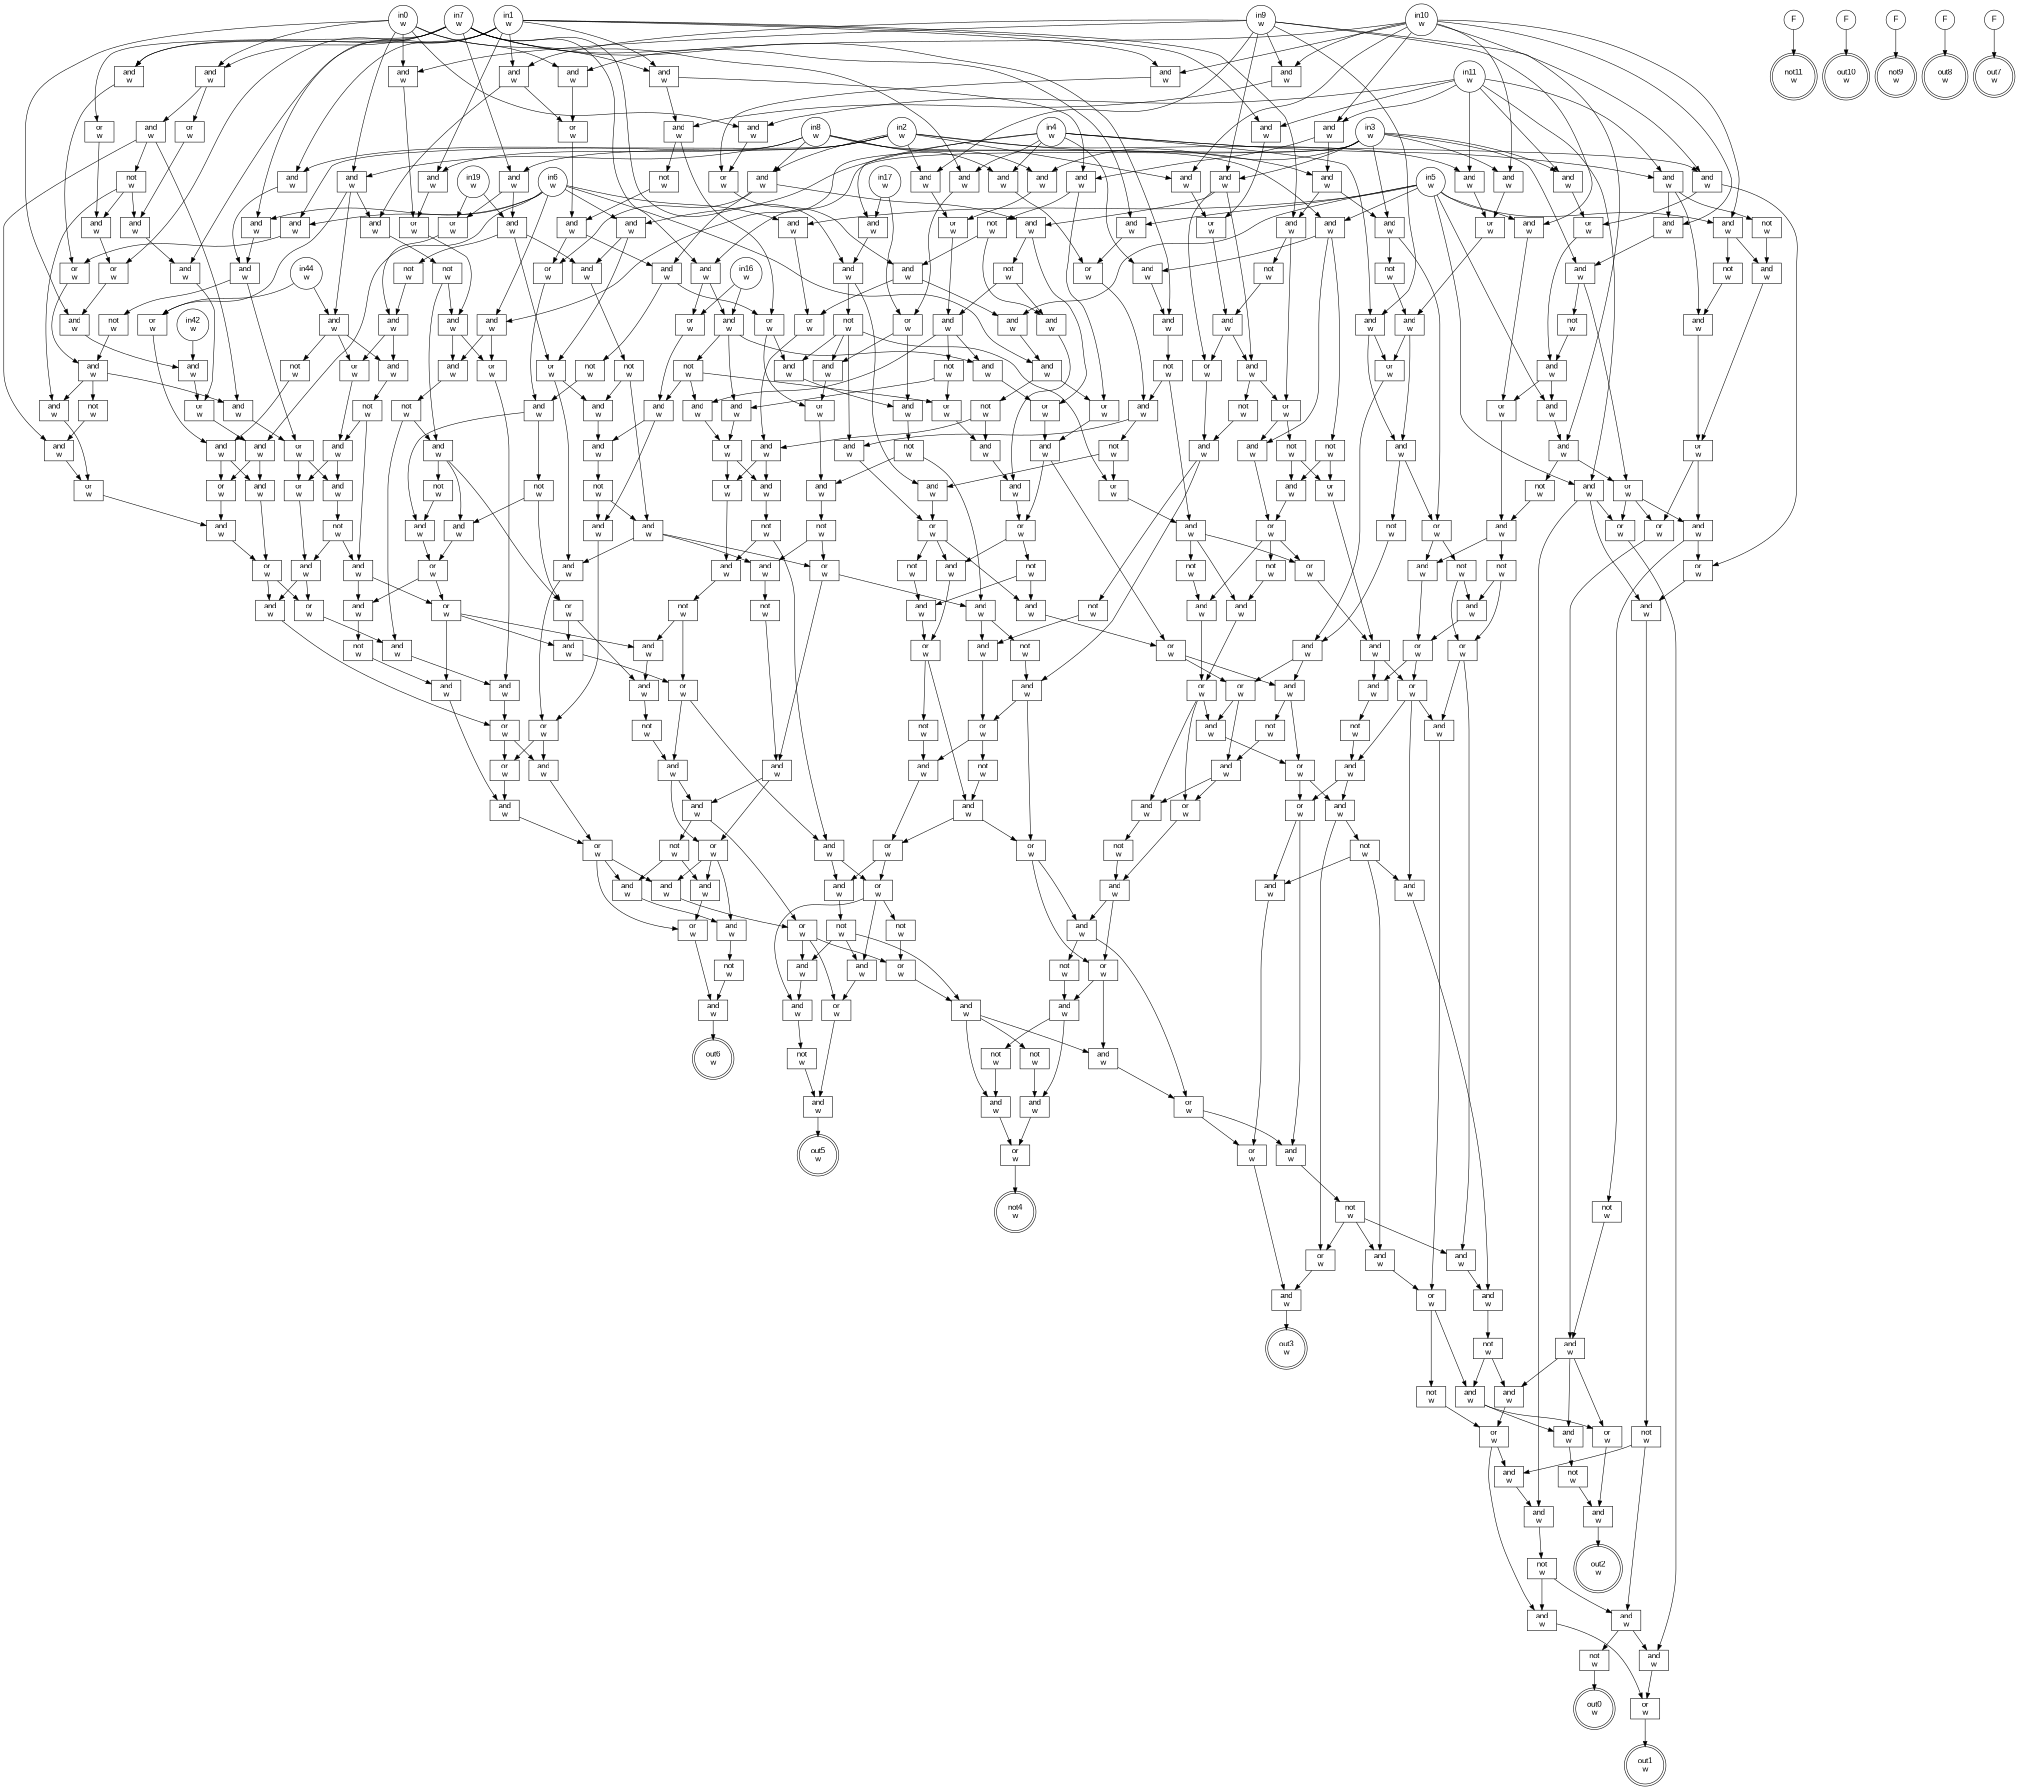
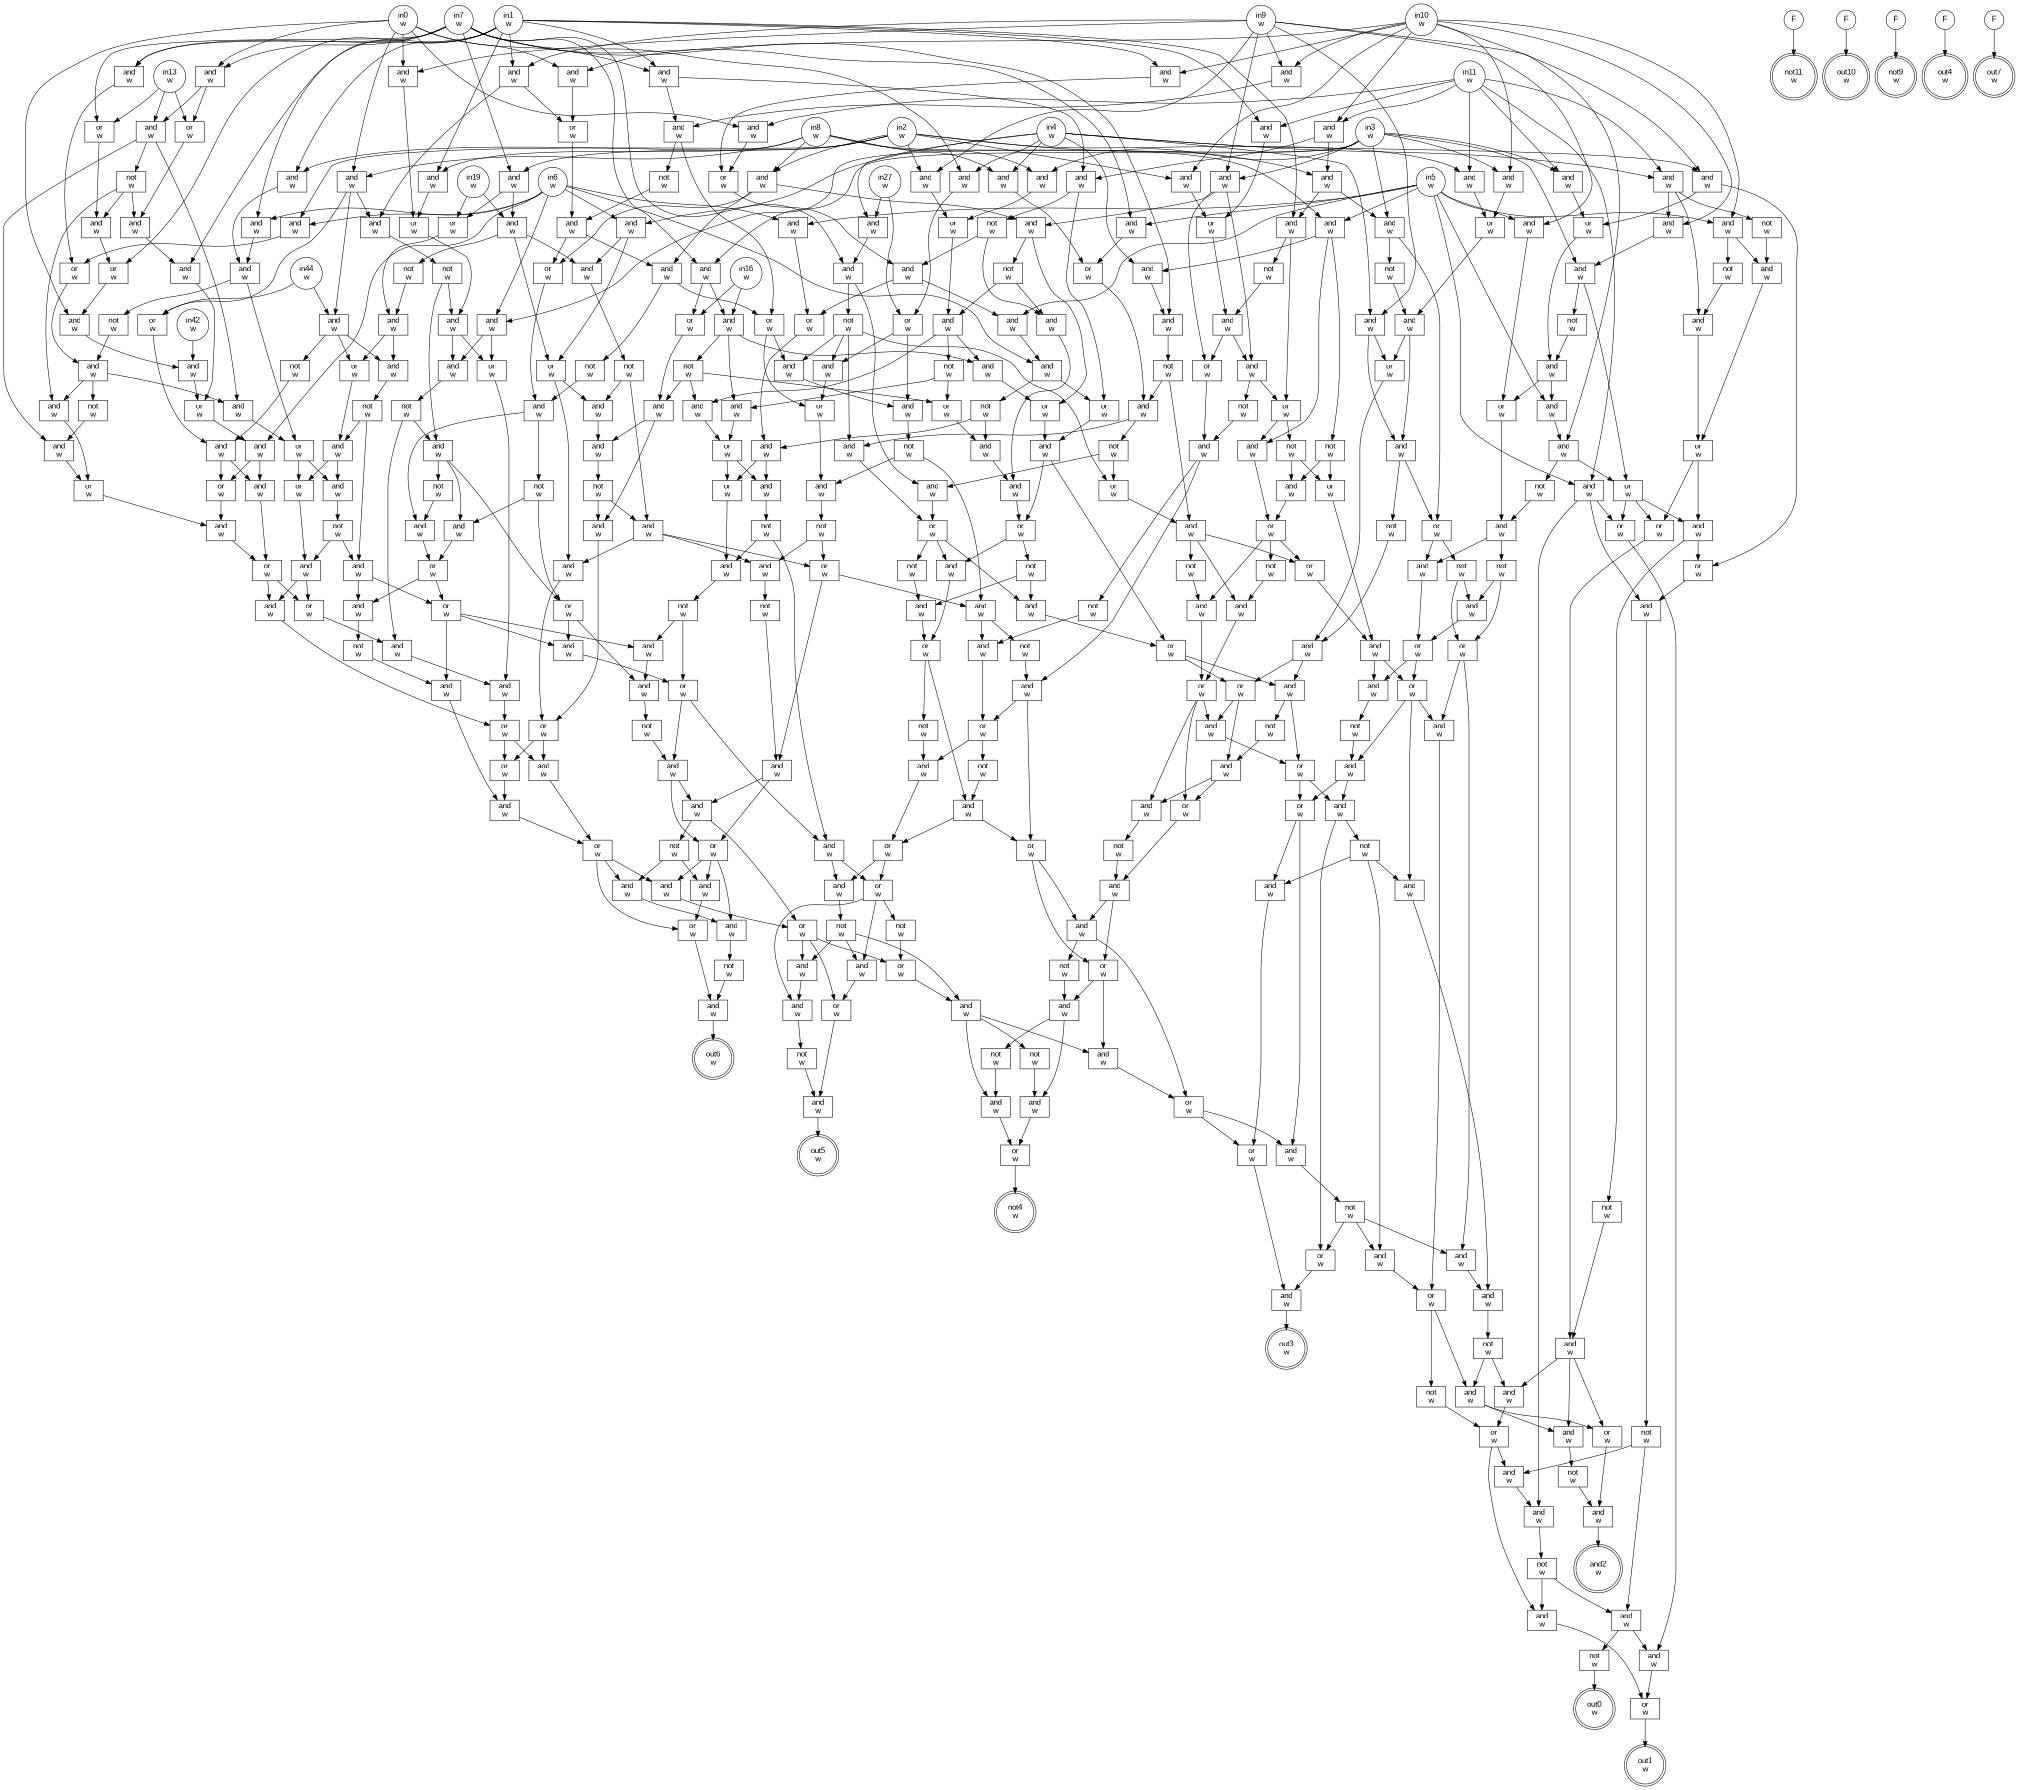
none -> (170, 77)
(1945, 77) -> (1945, 77)
(885, 182) -> (885, 182)
(1598, 1569) -> (1598, 1569)
